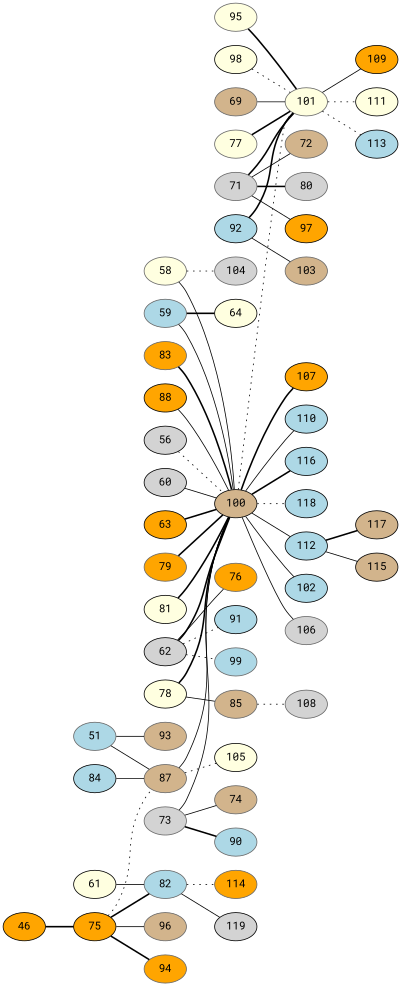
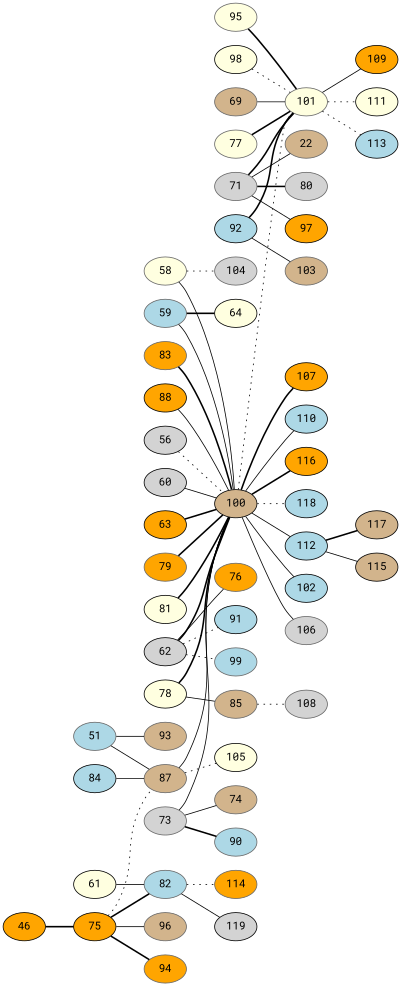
(306, 144) -> (306, 144)
(306, 461) -> (306, 461)
